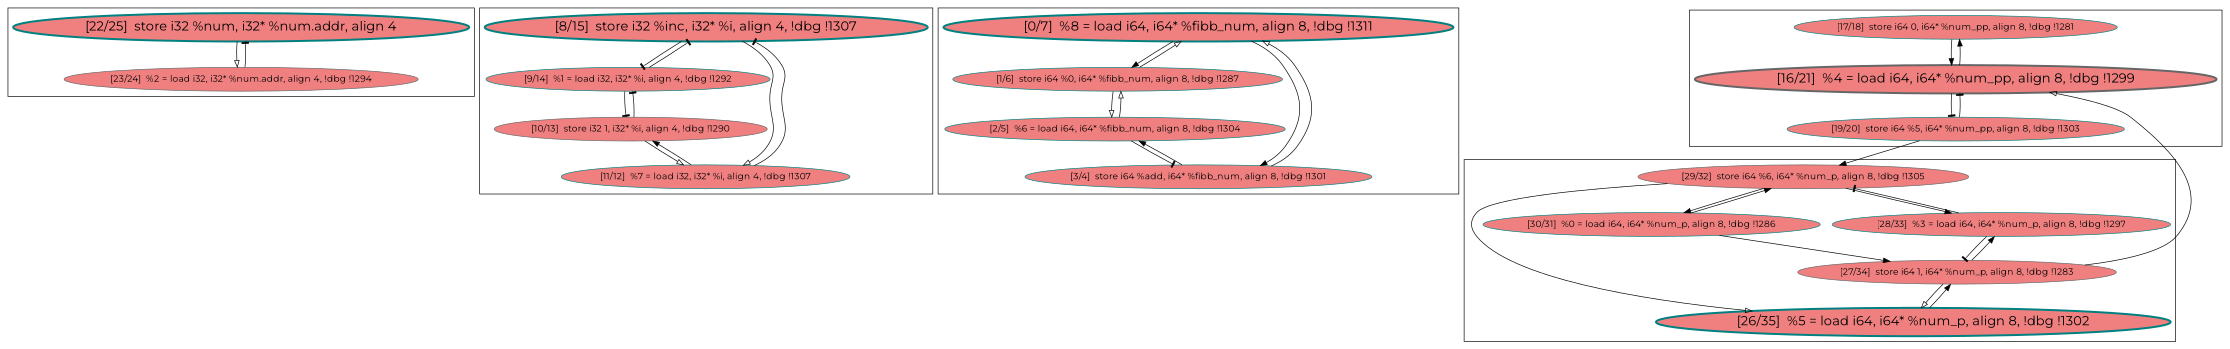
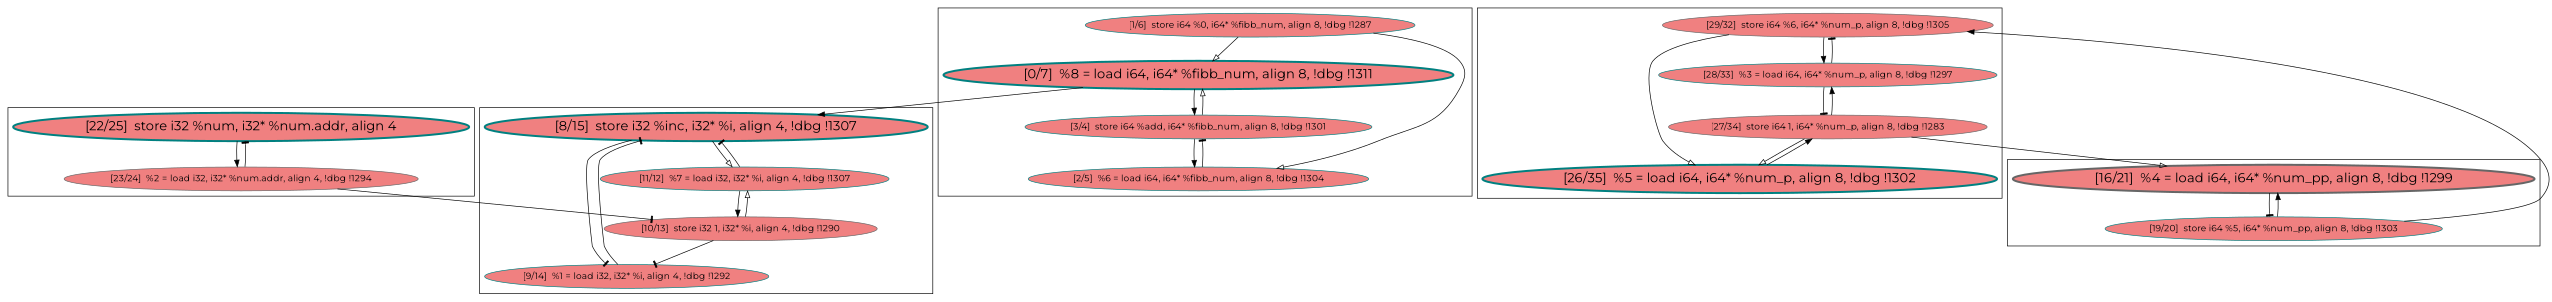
(1956, 27) -> none
(237, 51) -> (237, 151)
(1155, 52) -> (954, 101)
(625, 103) -> (494, 204)
(1960, 107) -> (2278, 208)
(1121, 108) -> none
(1652, 224) -> none
